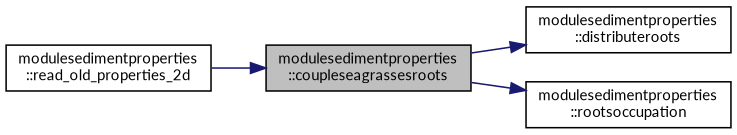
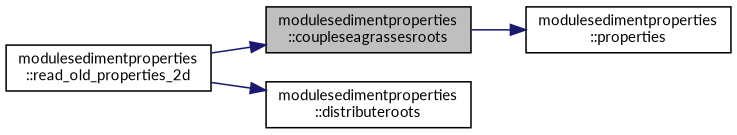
(491, 50) -> (231, 85)
(628, 105) -> (628, 30)
